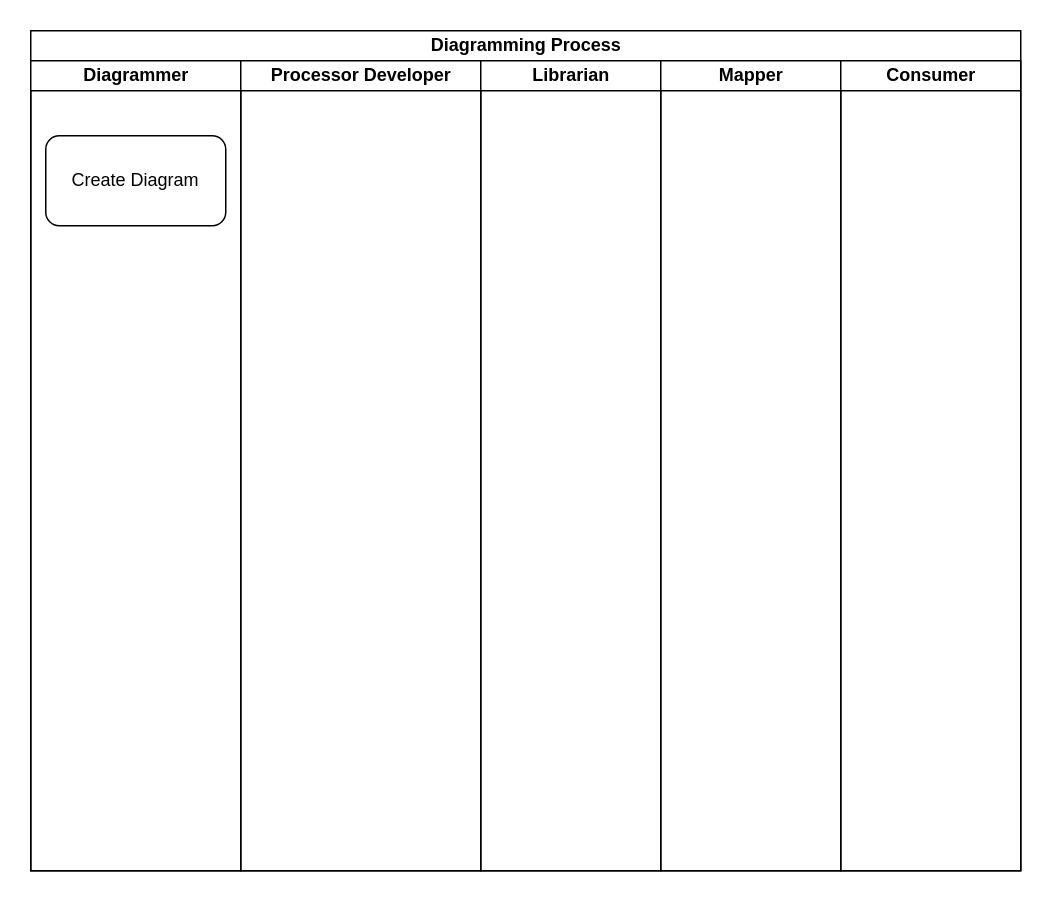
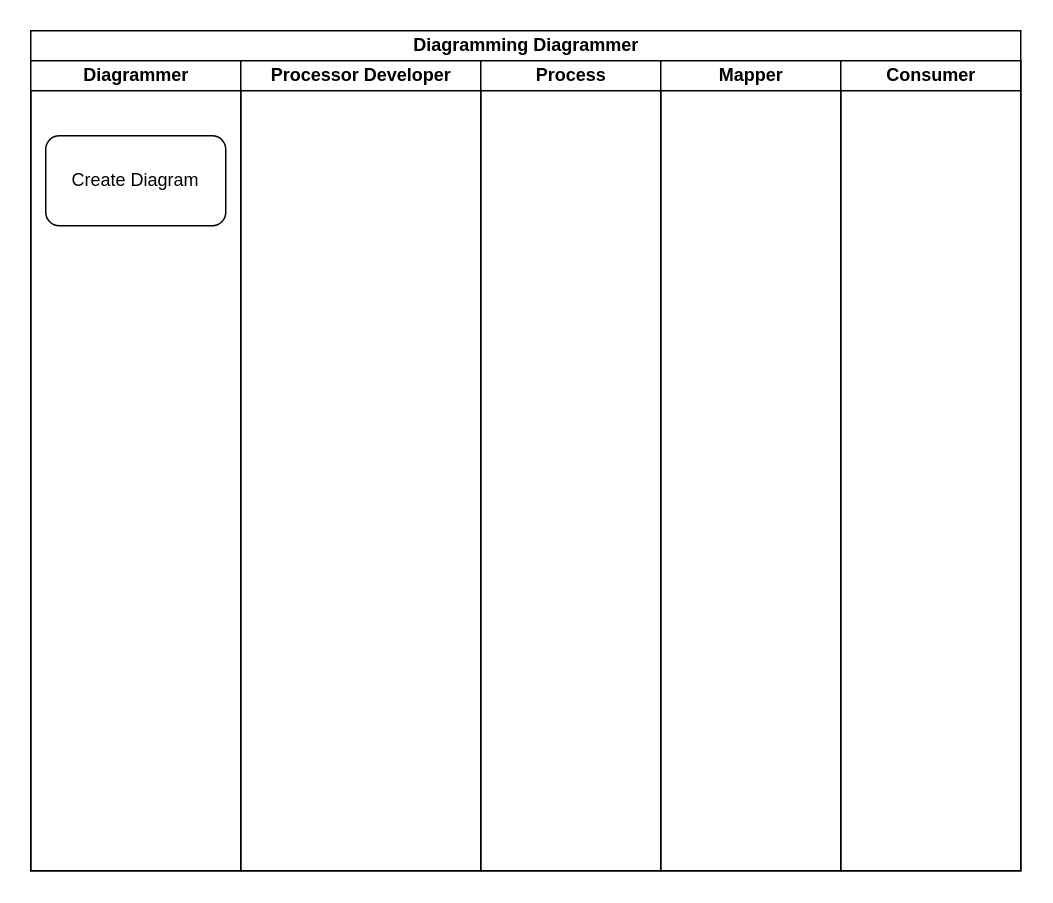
(527, 46) -> (527, 46)
(572, 76) -> (572, 76)
